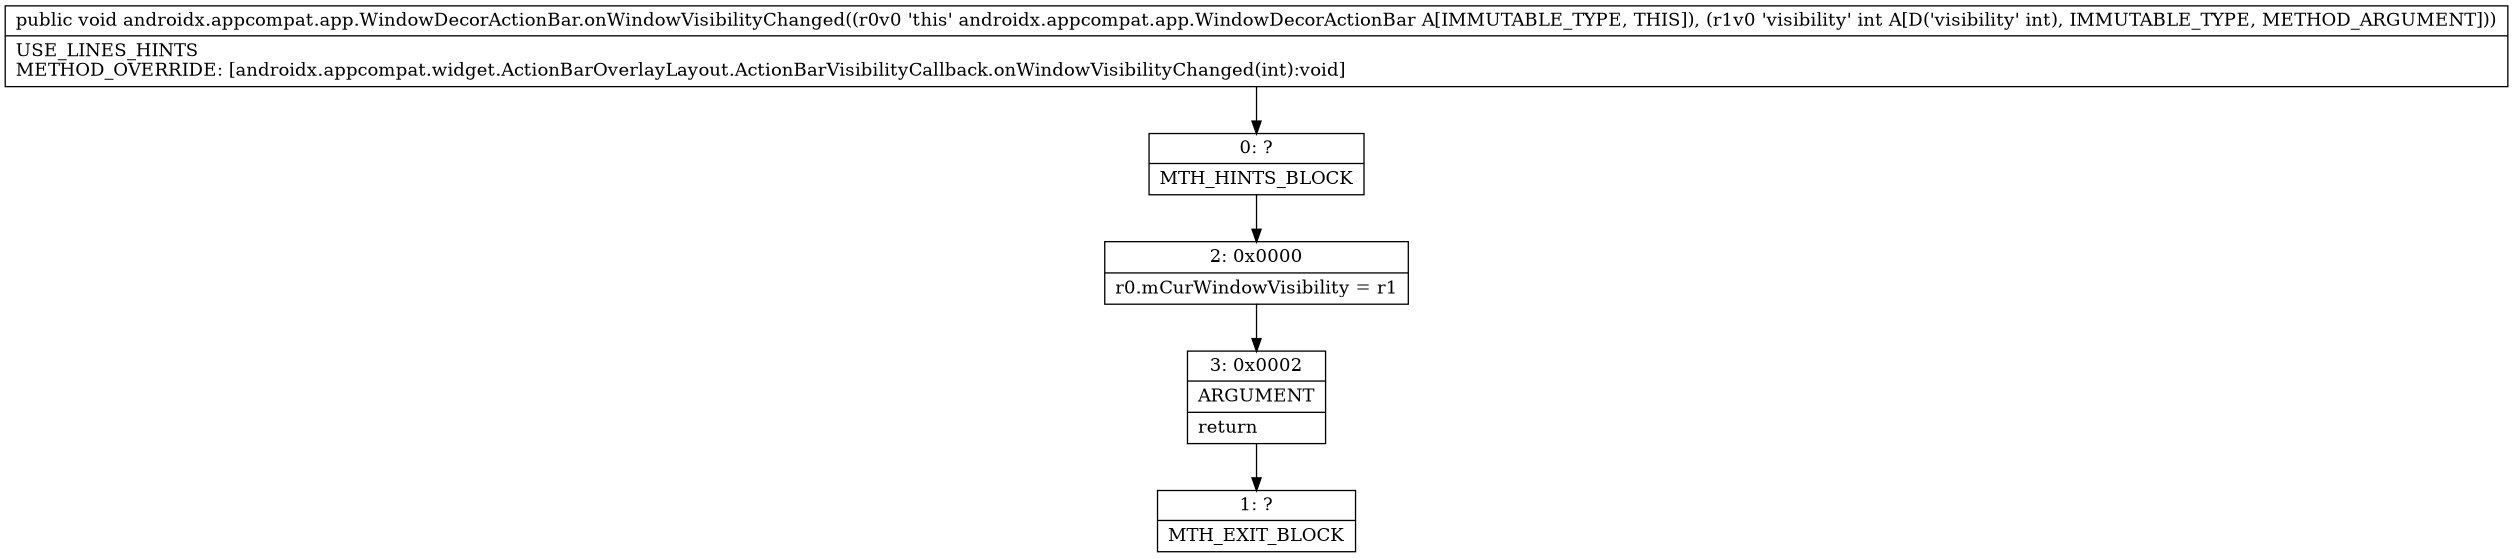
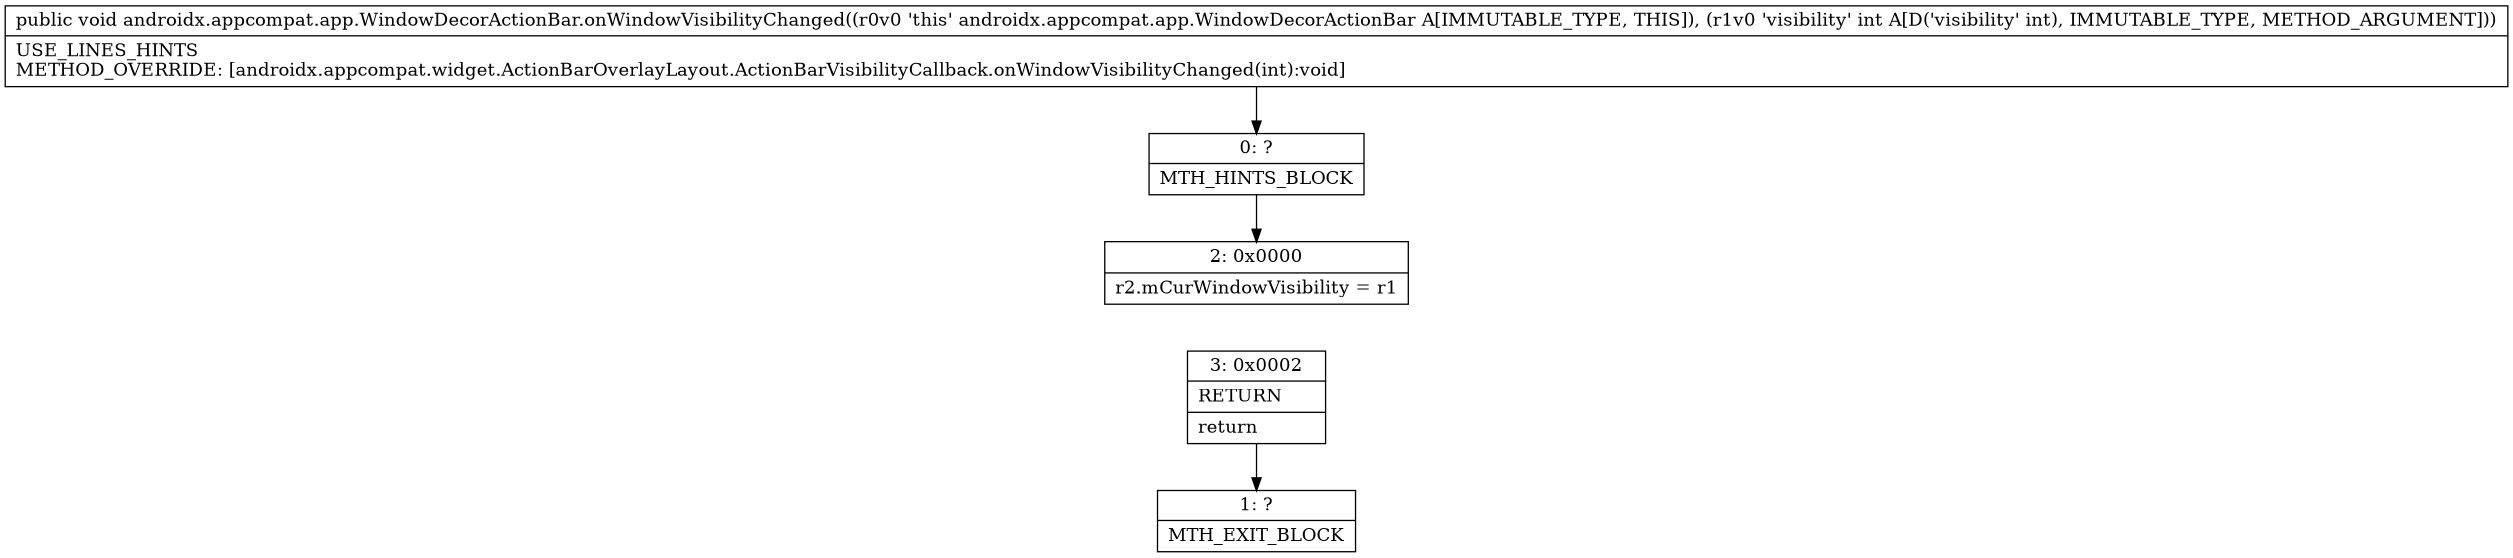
(1257, 288) -> (1257, 288)
(1257, 321) -> none
(1257, 396) -> (1240, 396)
